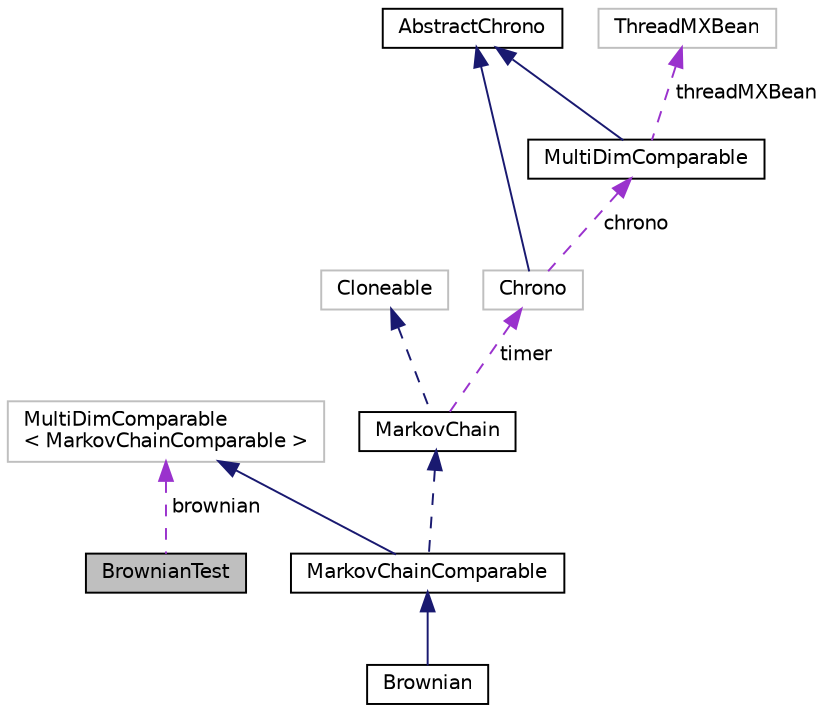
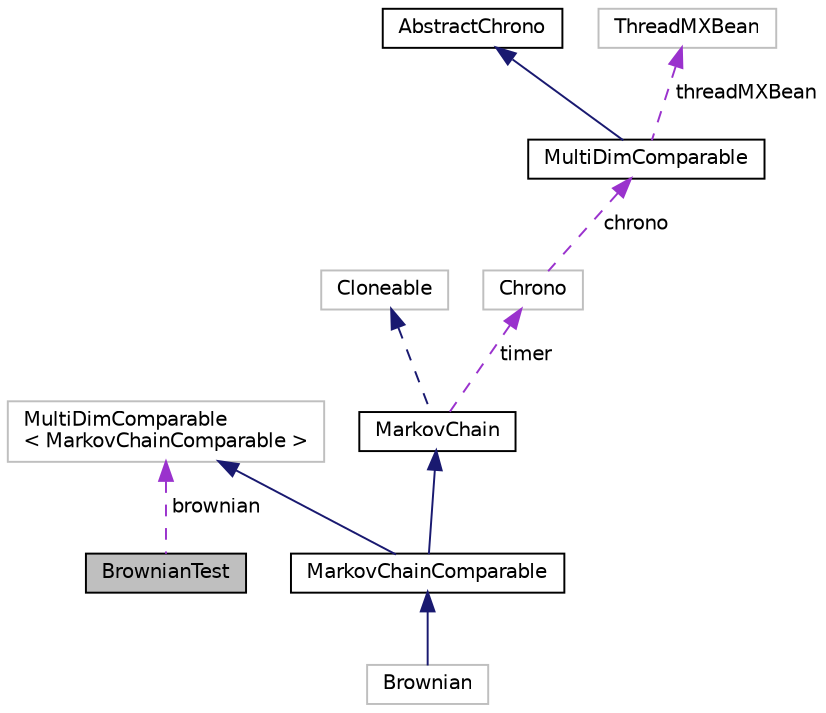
(505, 169) -> none
(432, 512) -> (432, 512)
(428, 684) -> (428, 684)
